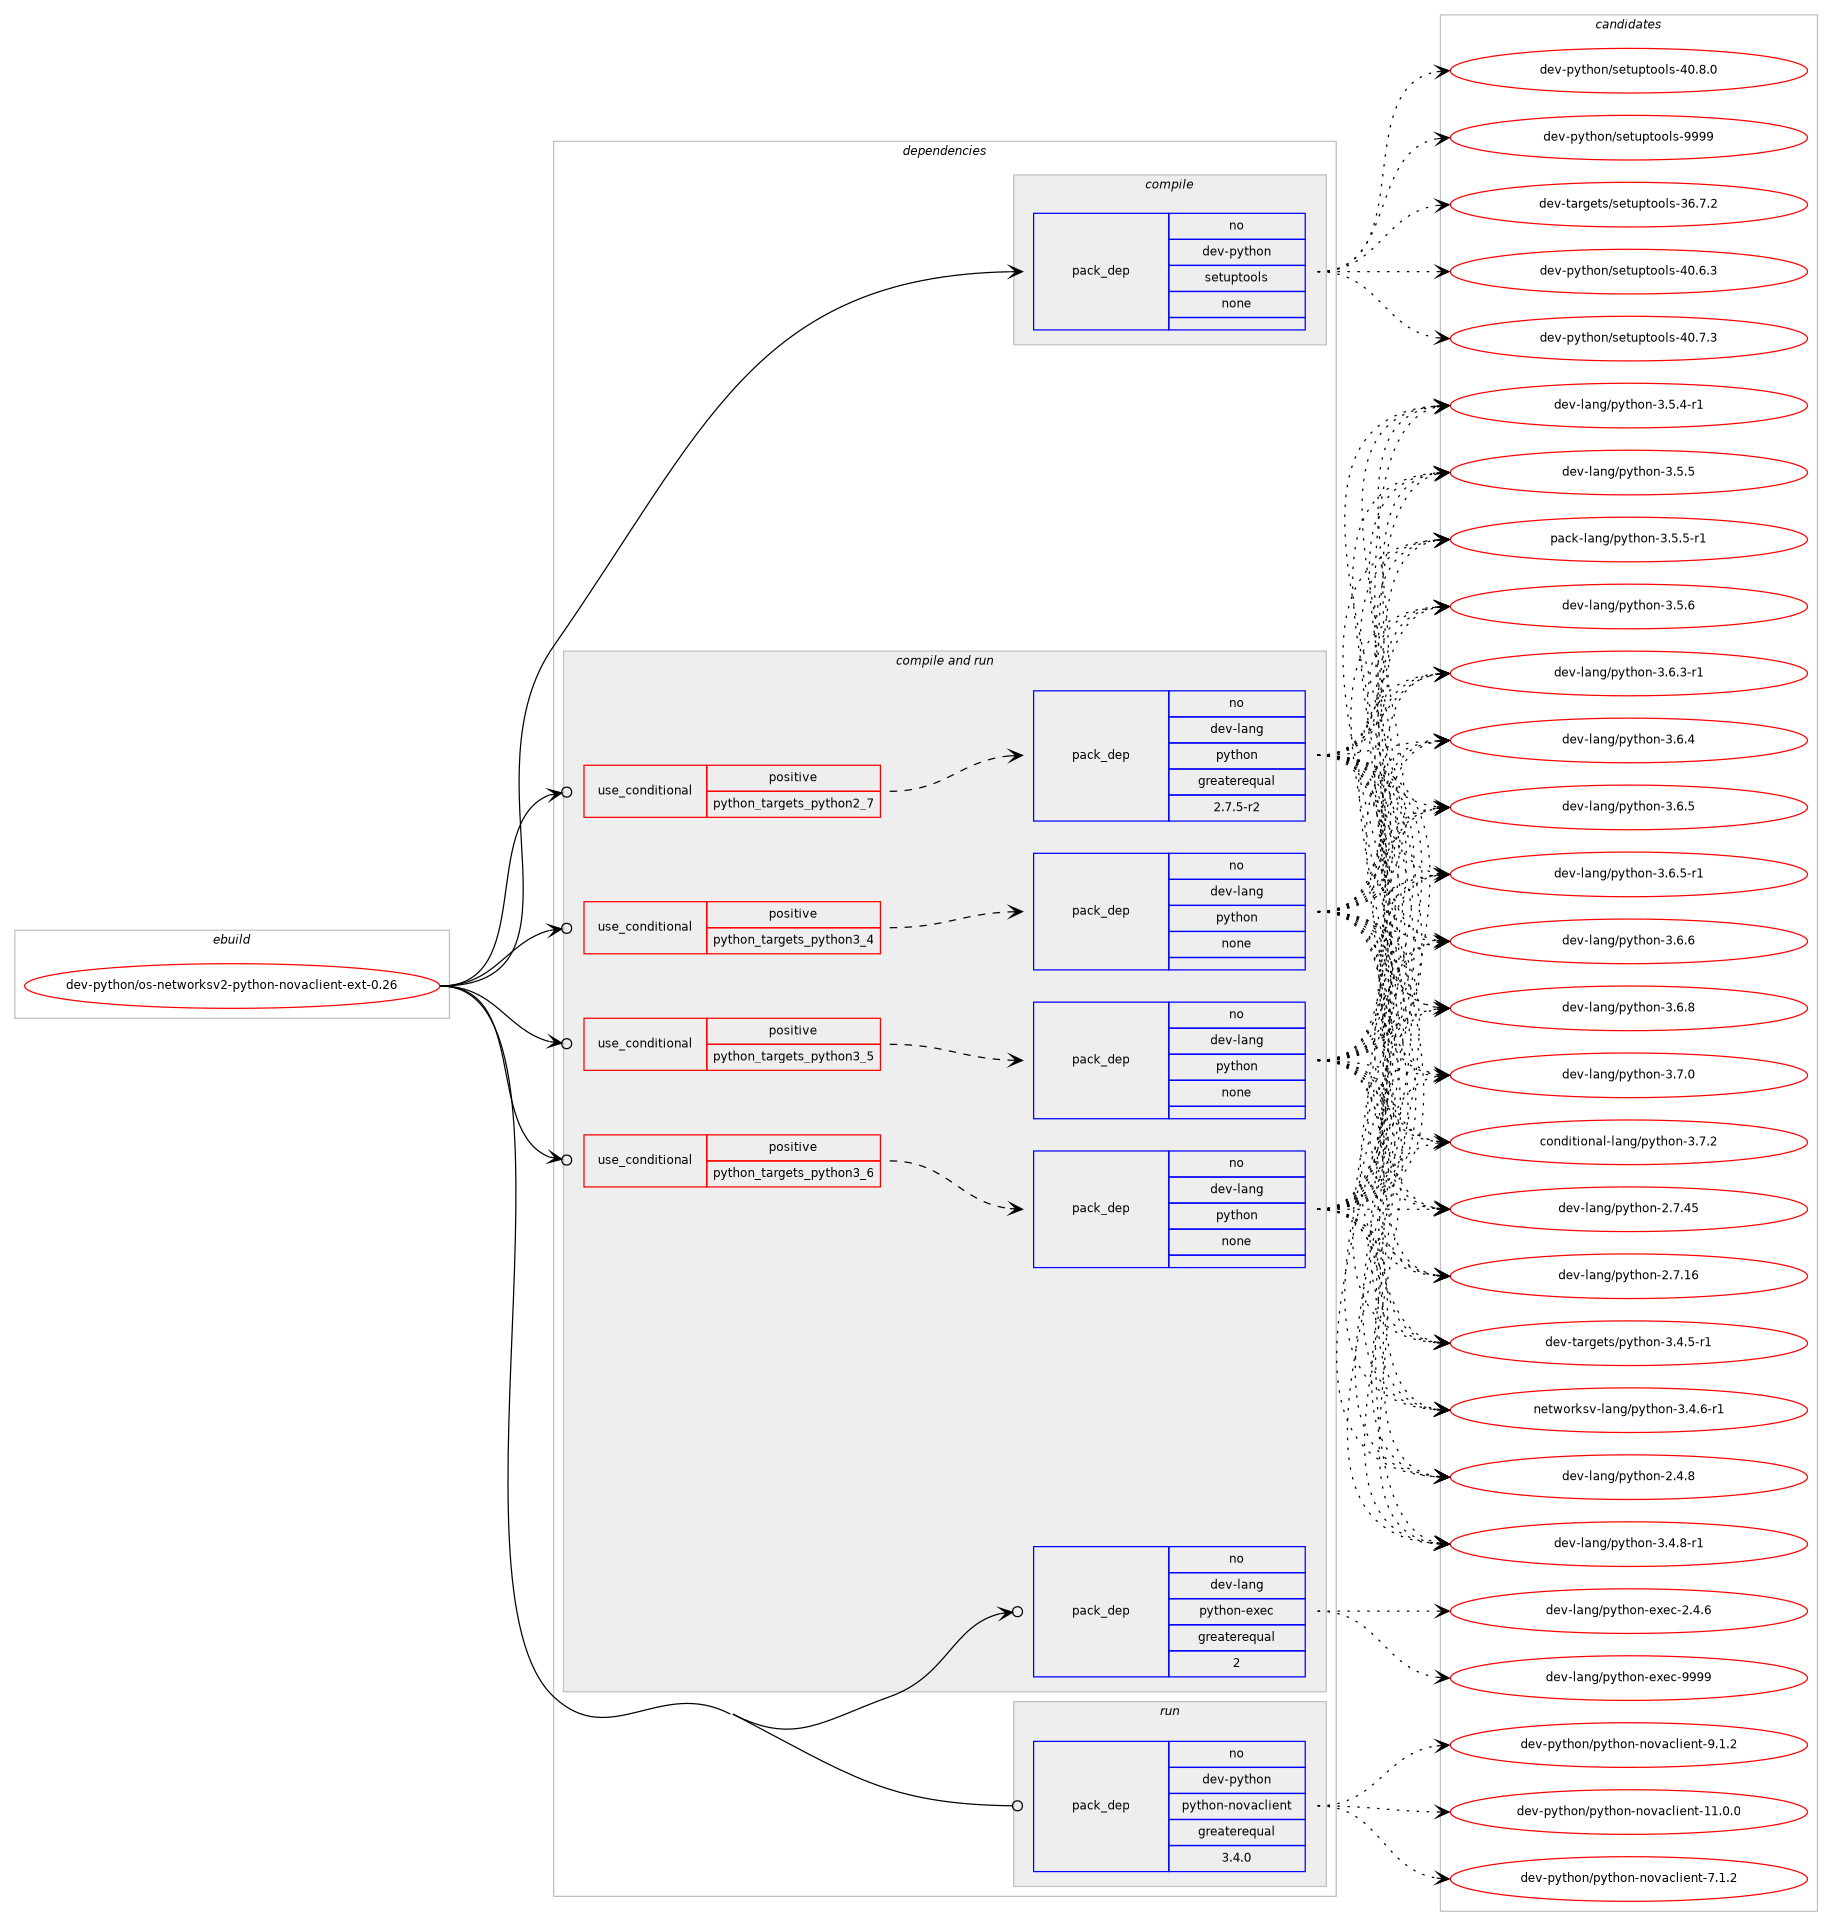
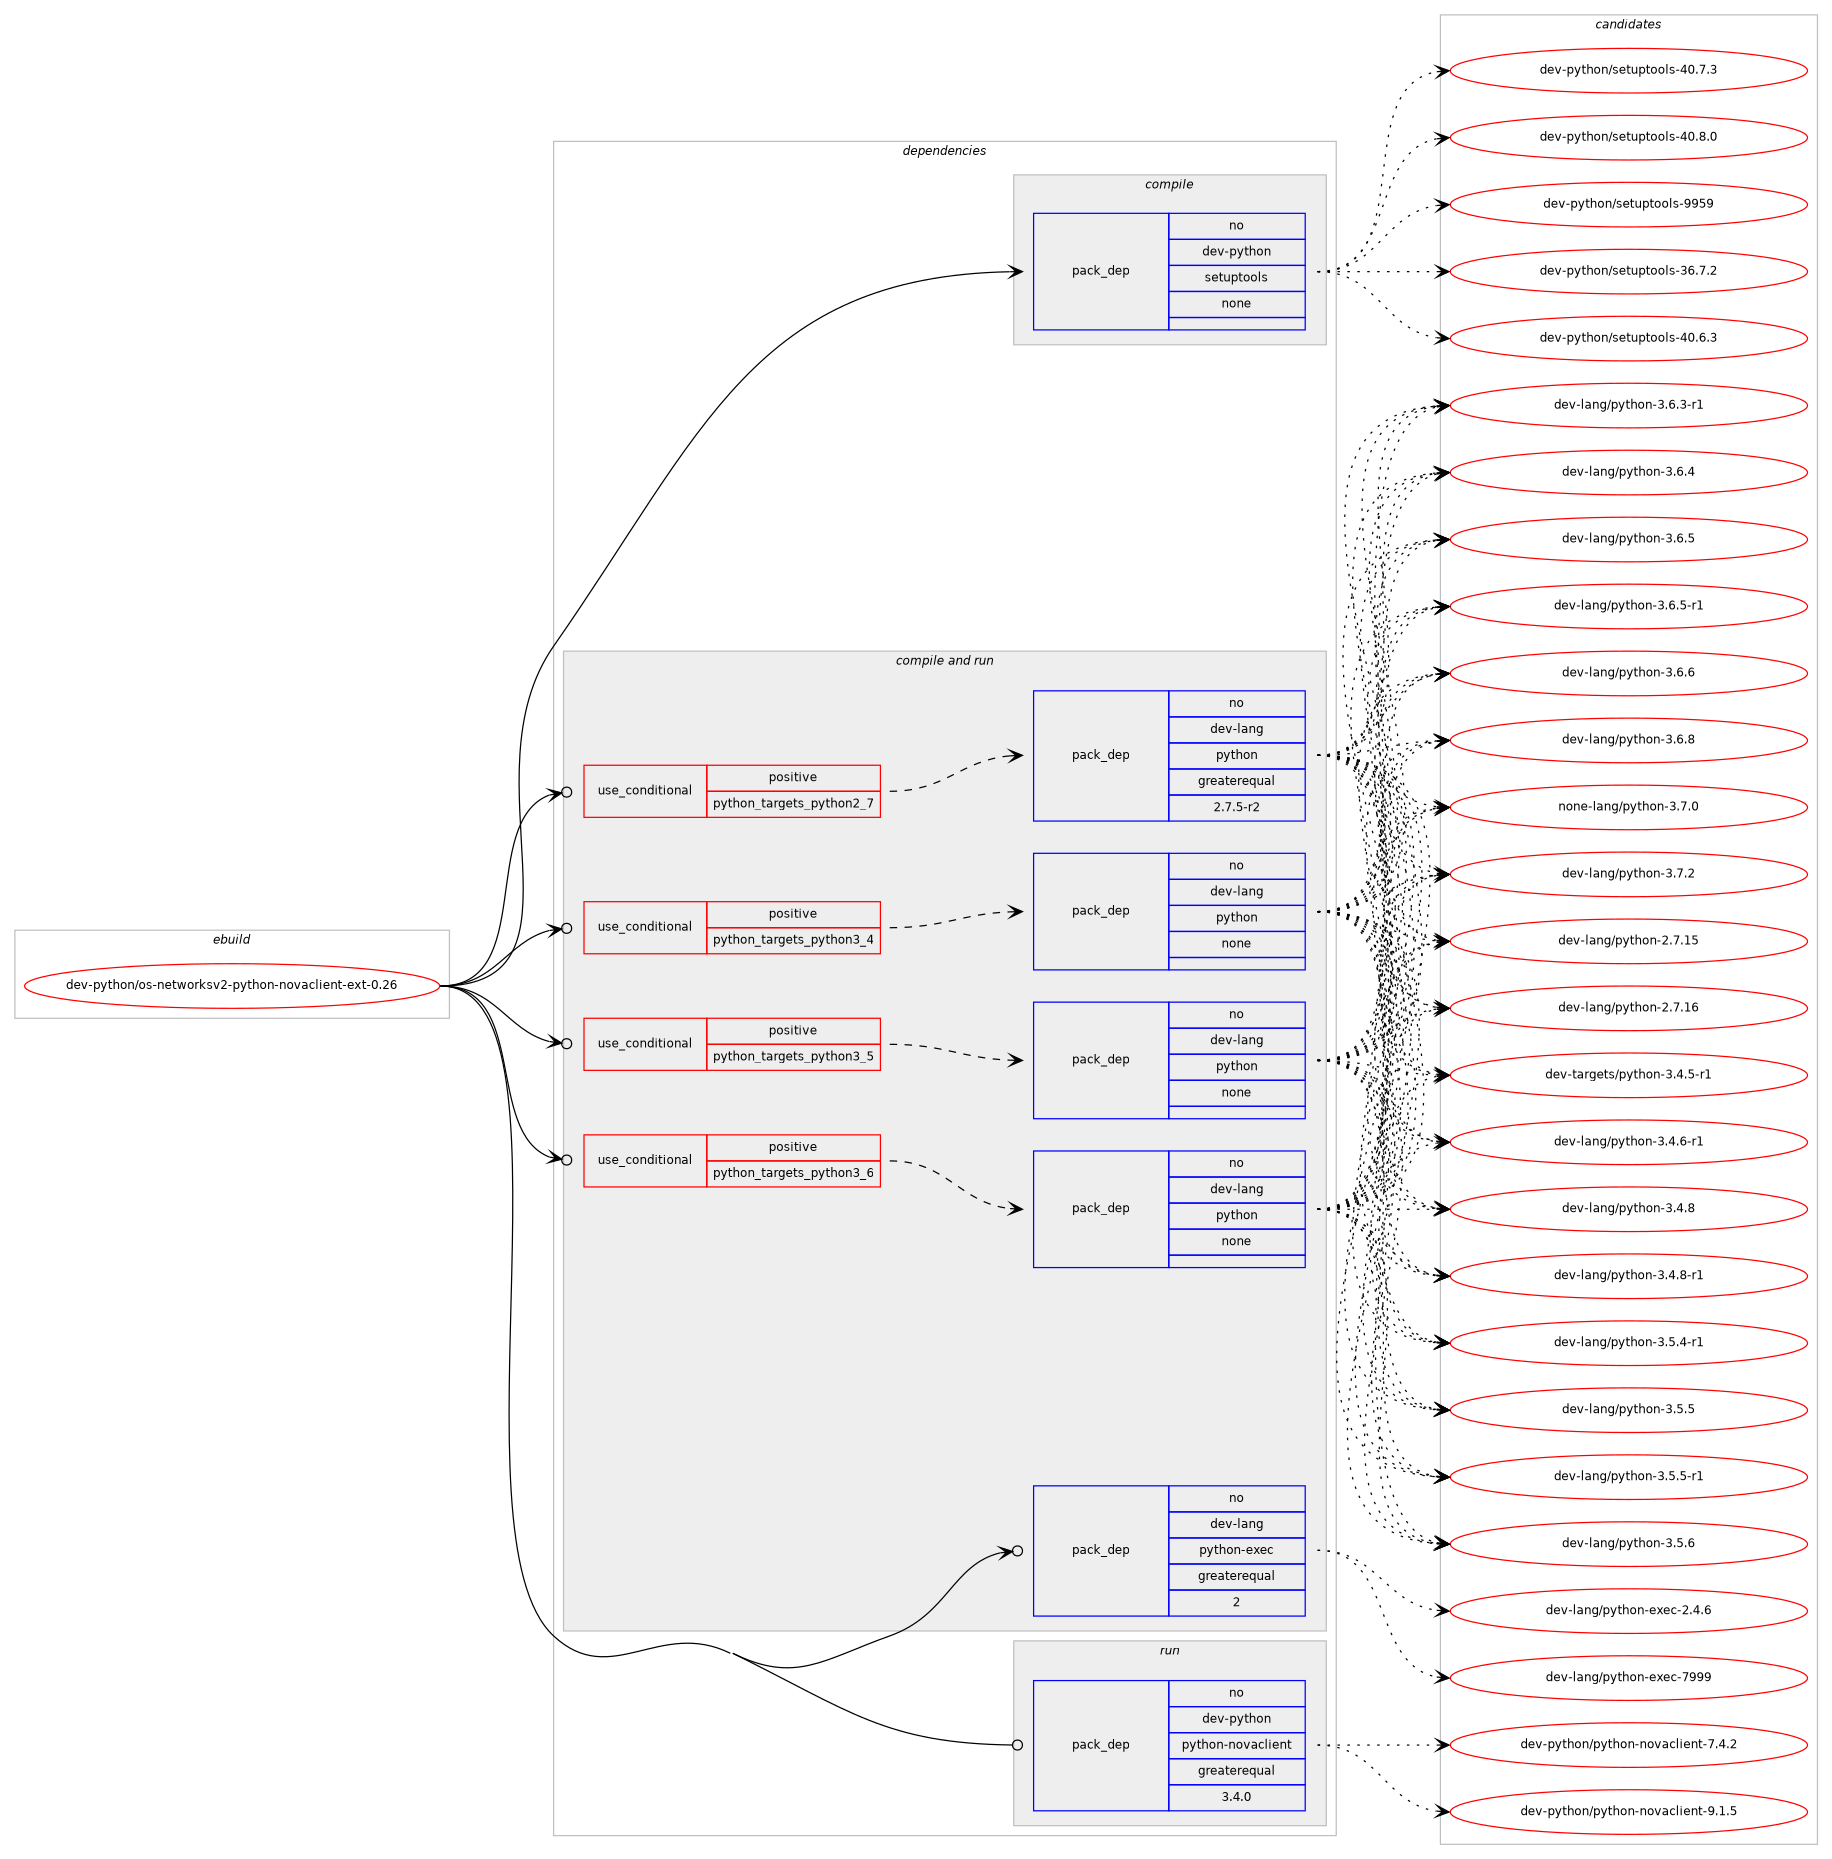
(1629, 138) -> (1629, 205)
(1629, 205) -> (1629, 272)
(1629, 540) -> (1629, 1477)
(1629, 1075) -> (1629, 807)
(1629, 1142) -> (1629, 874)
(1629, 1209) -> (1629, 941)
(1629, 1410) -> (1629, 1142)
(1629, 1477) -> (1629, 1209)
(1629, 1678) -> (1629, 1678)
(1629, 1745) -> (1629, 1812)
(1629, 1812) -> none
(1629, 1879) -> (1629, 1745)
